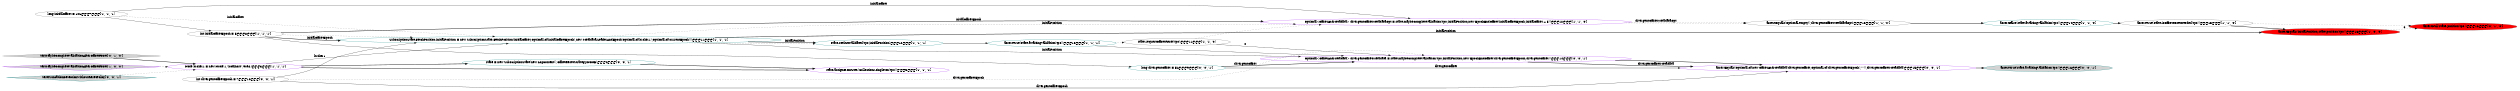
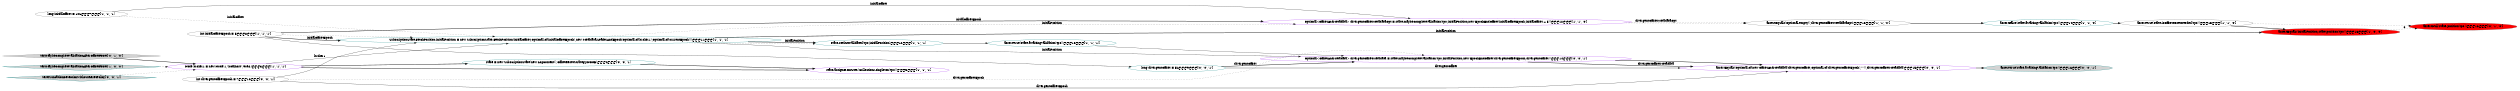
(157, 24) -> none
(1177, 42) -> none
(82, 67) -> (82, 67)
